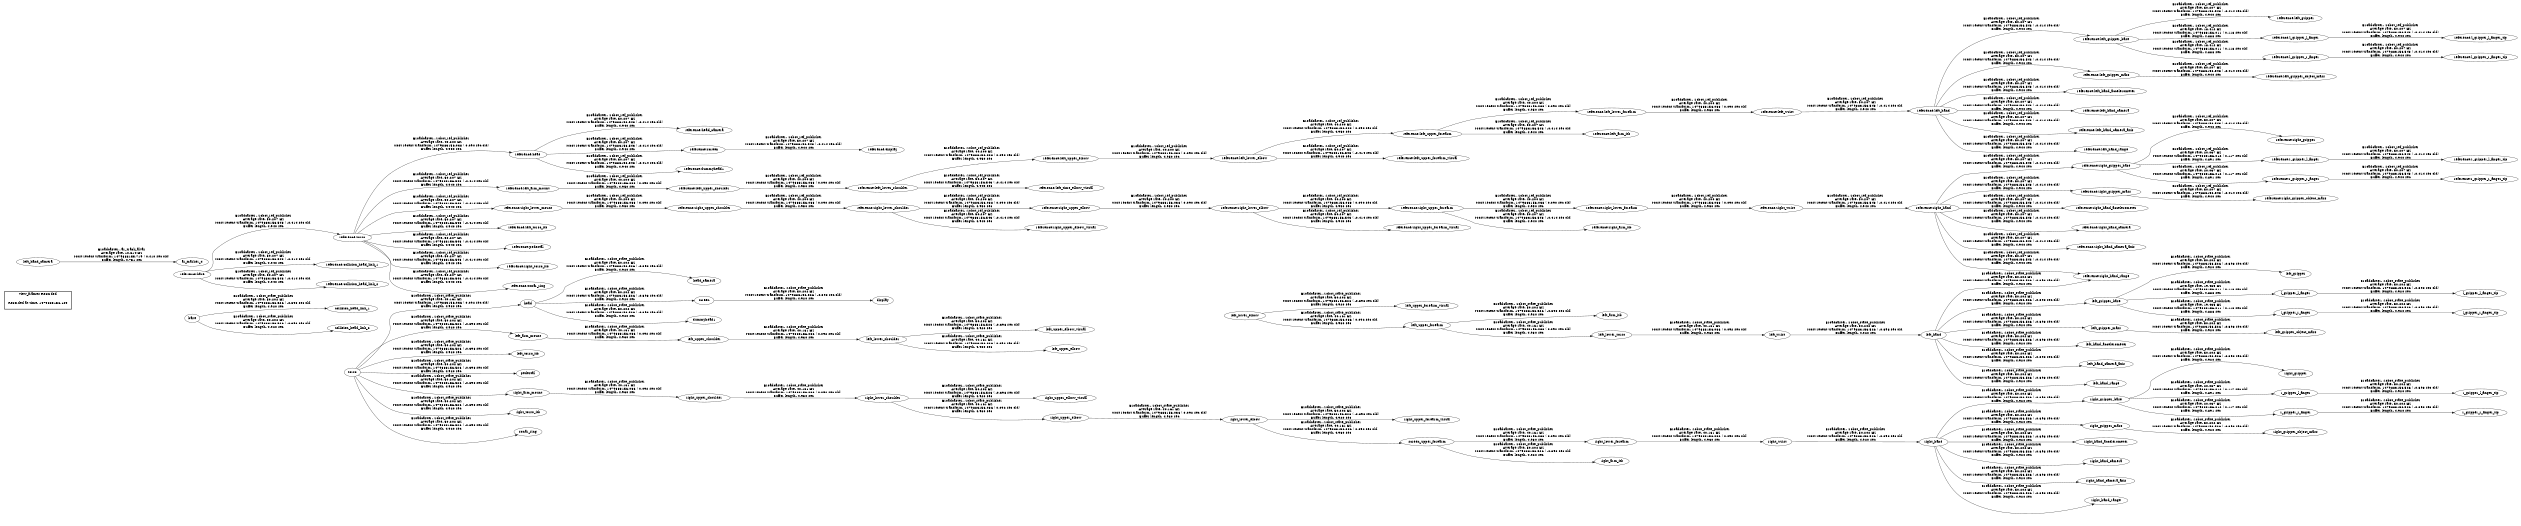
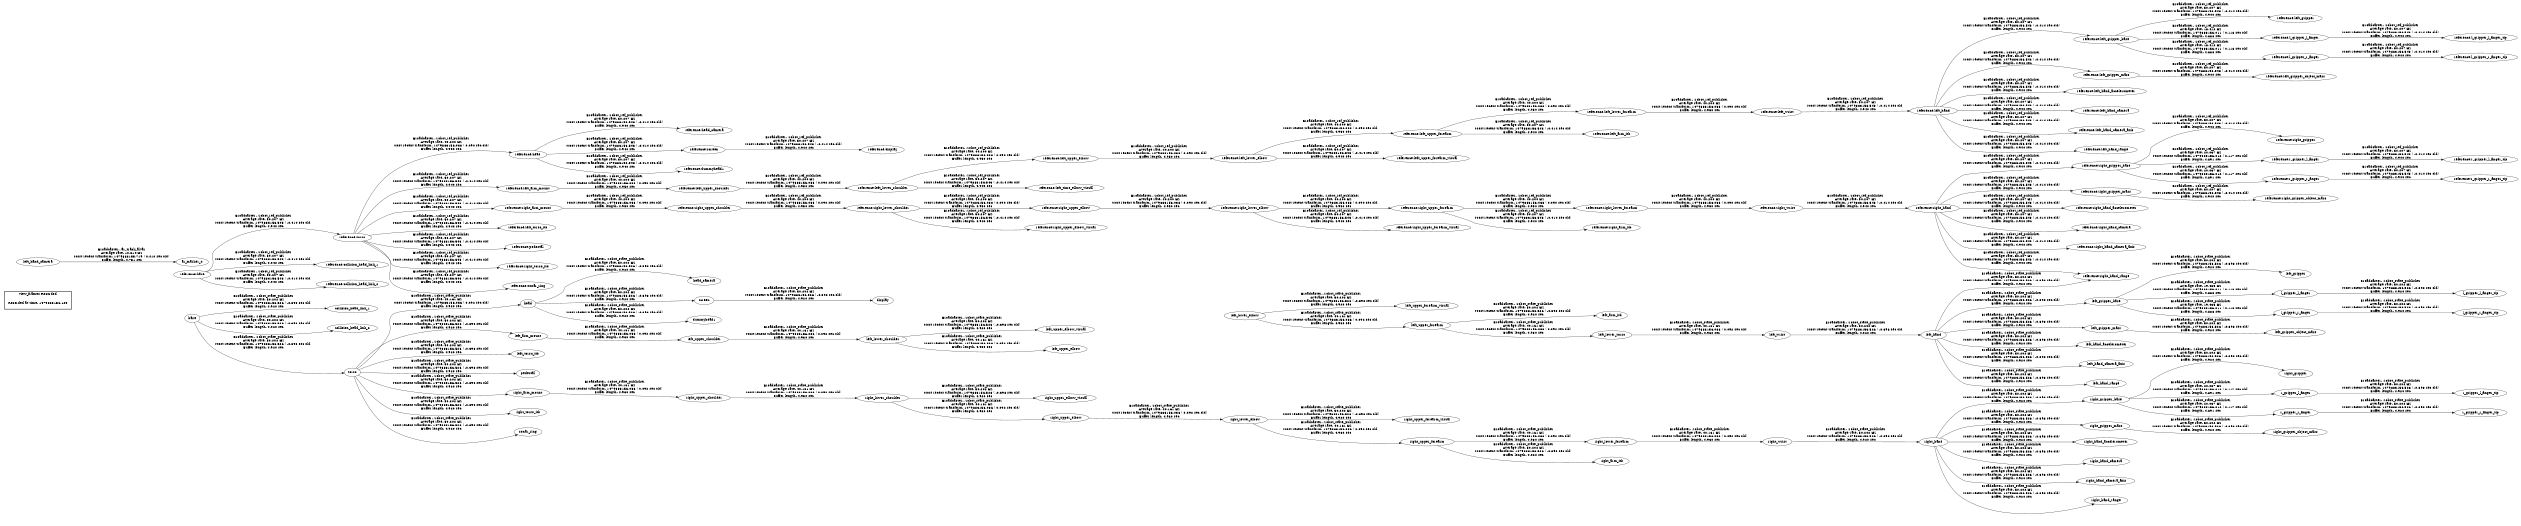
(528, 208) -> (528, 208)
none -> (260, 367)
(1427, 442) -> (1427, 442)
